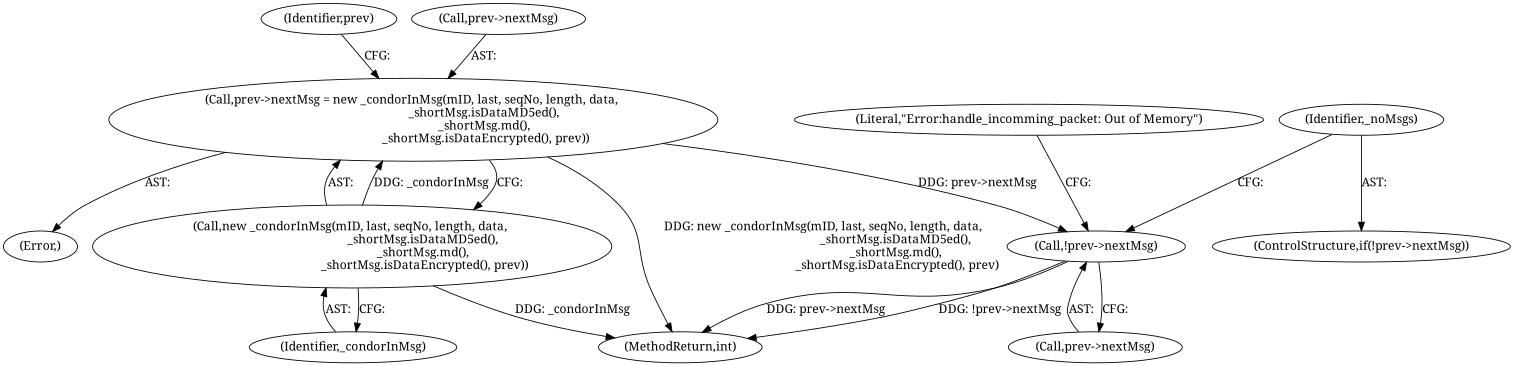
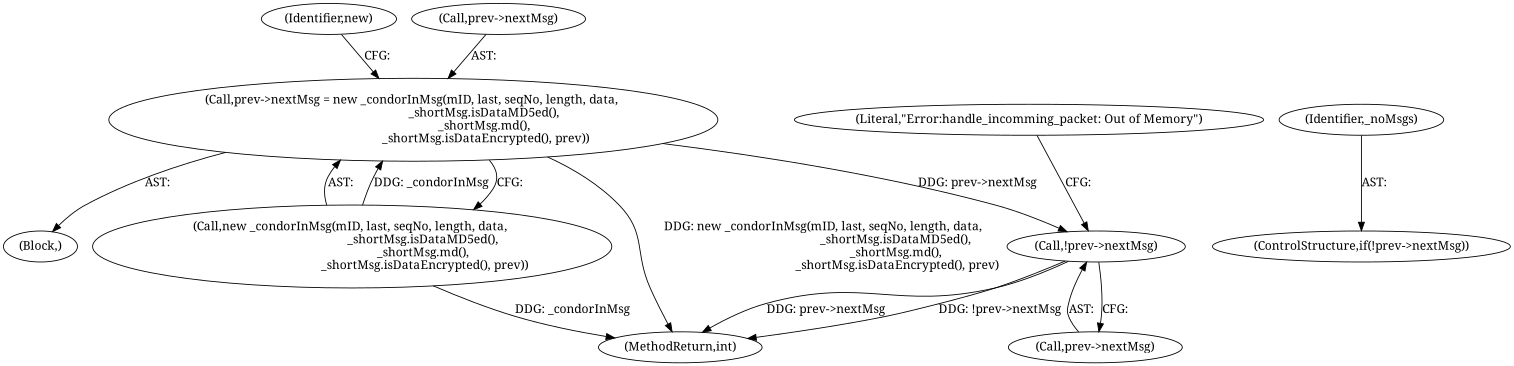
(329, 19) -> (329, 19)
(1233, 181) -> none
(40, 246) -> (40, 246)
(353, 347) -> none
